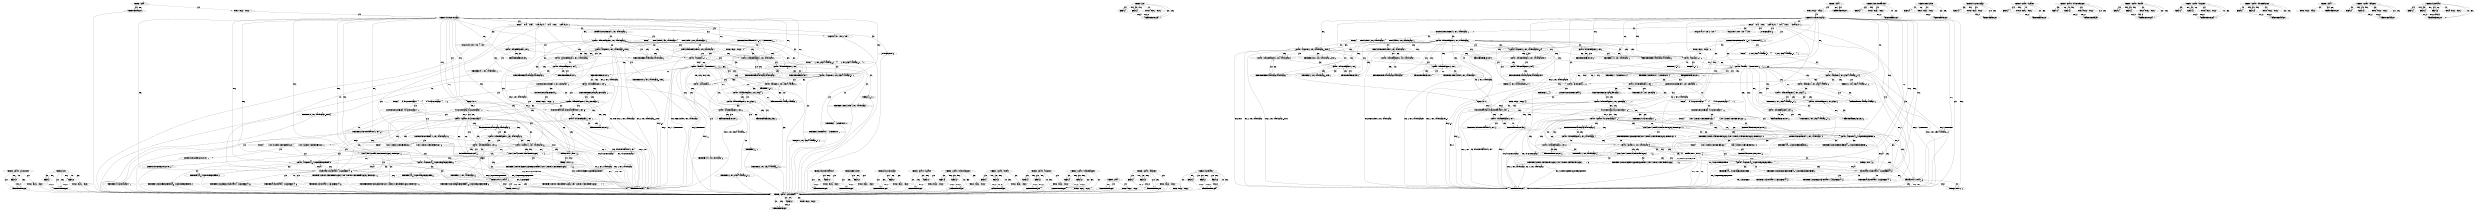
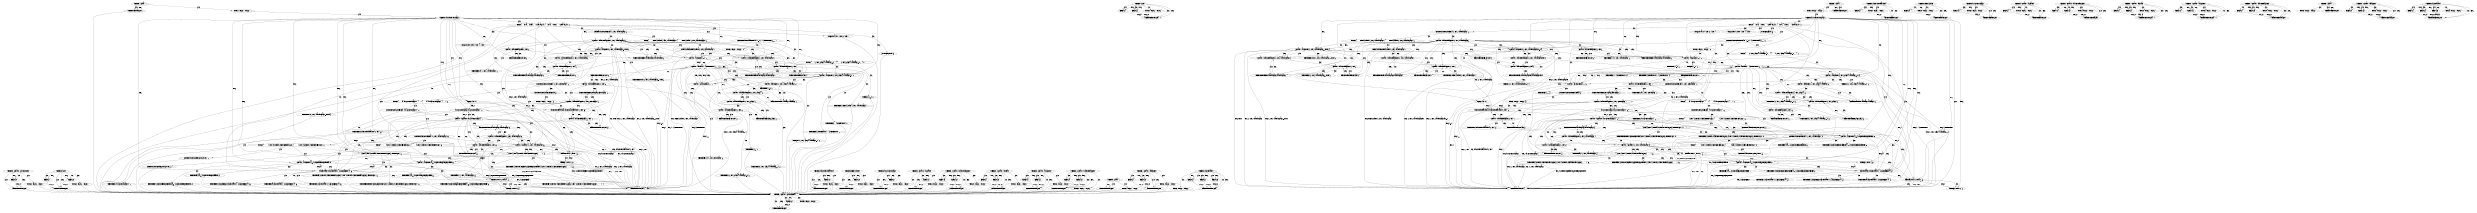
(1525, 54) -> (1525, 54)
(1501, 66) -> none
none -> (1540, 67)
